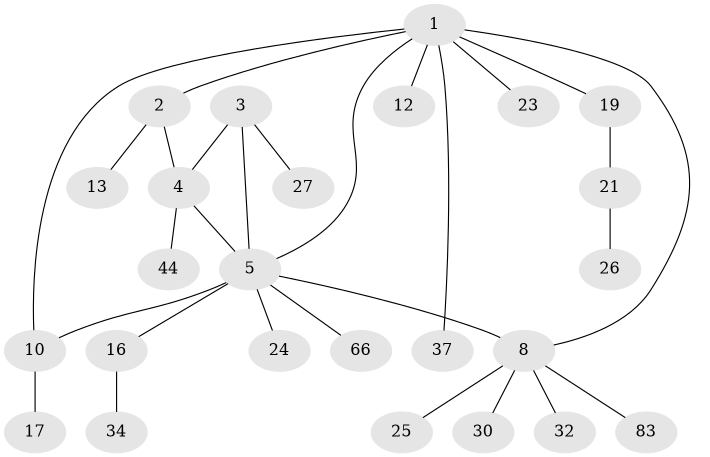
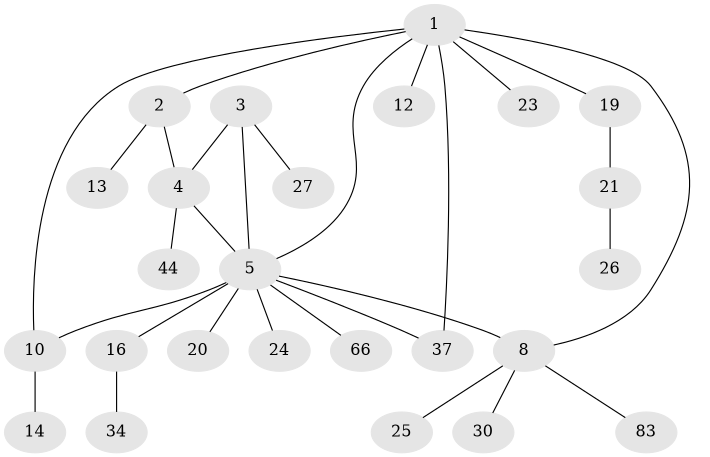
none -> (348, 308)
none -> (198, 351)
(35, 432) -> (35, 432)
(565, 432) -> none
